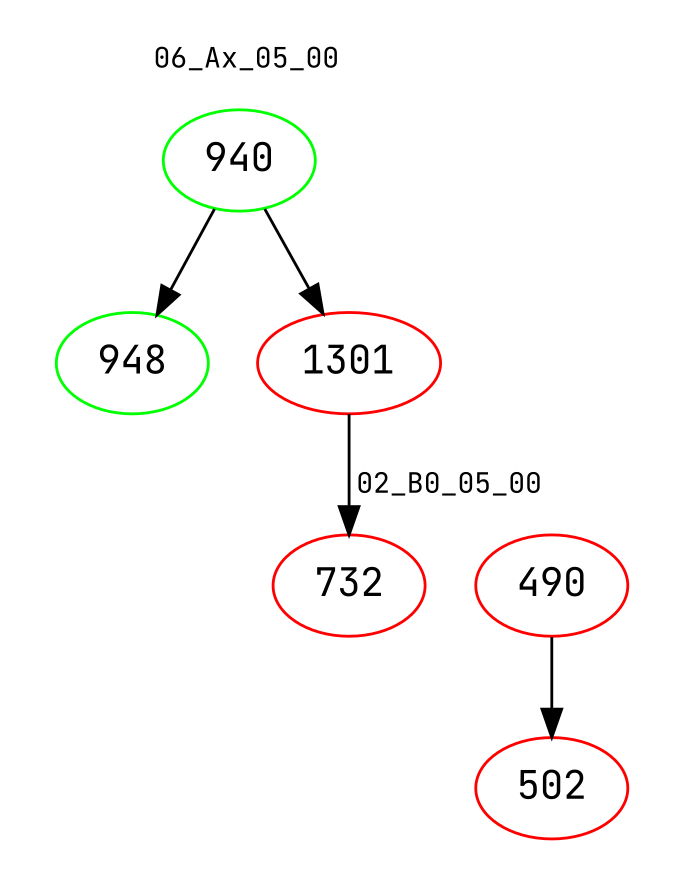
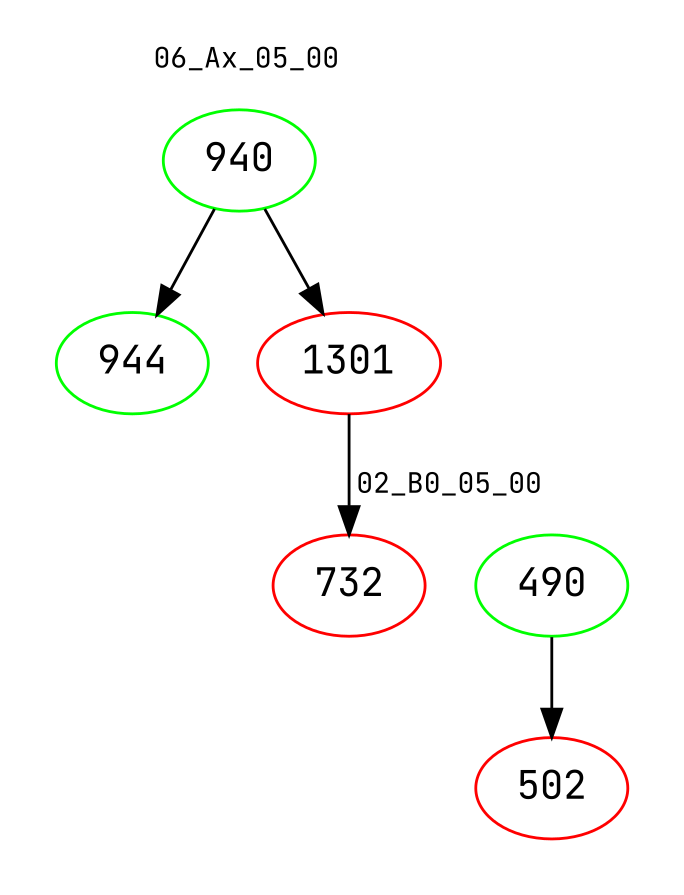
(132, 363) -> (132, 363)
(552, 586) -> (552, 586)
